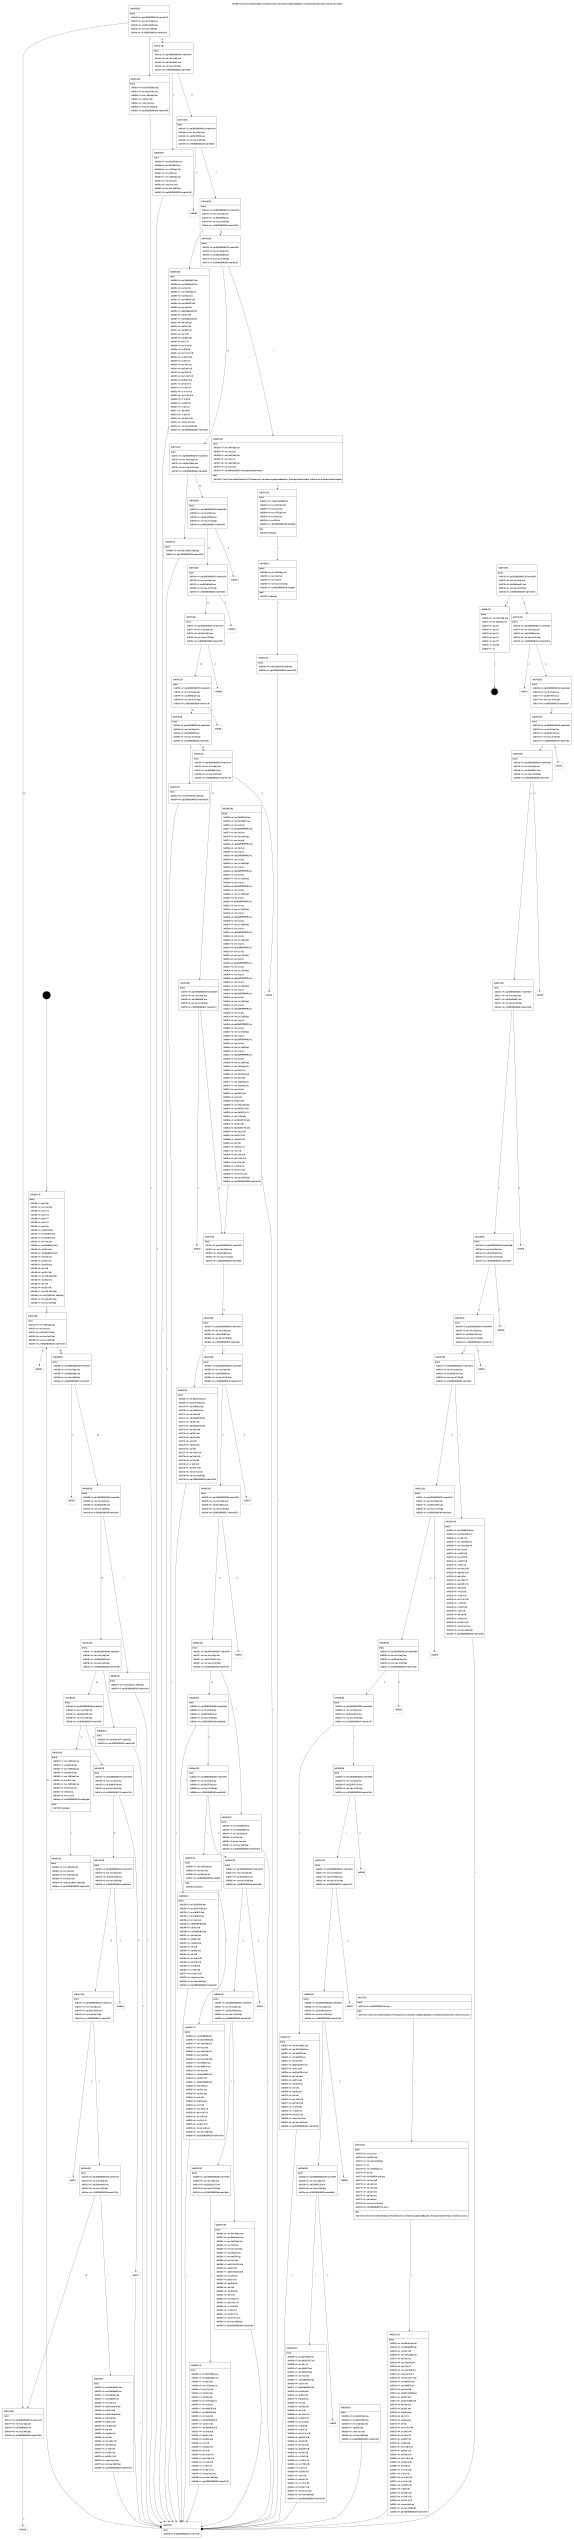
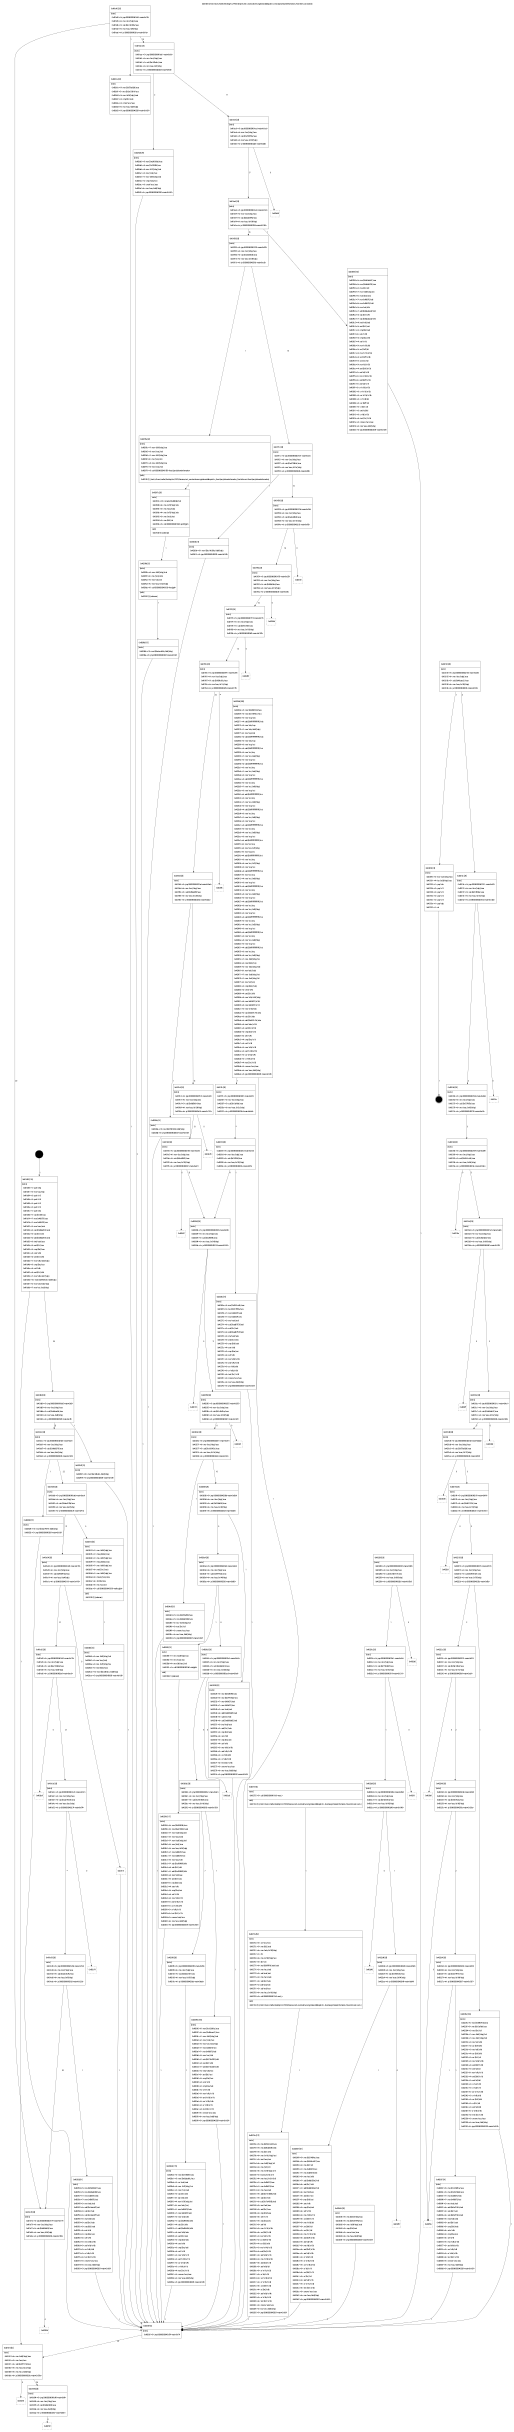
(211, 1121) -> (195, 1193)
(86, 1434) -> (48, 1341)
(353, 1745) -> (437, 2102)
